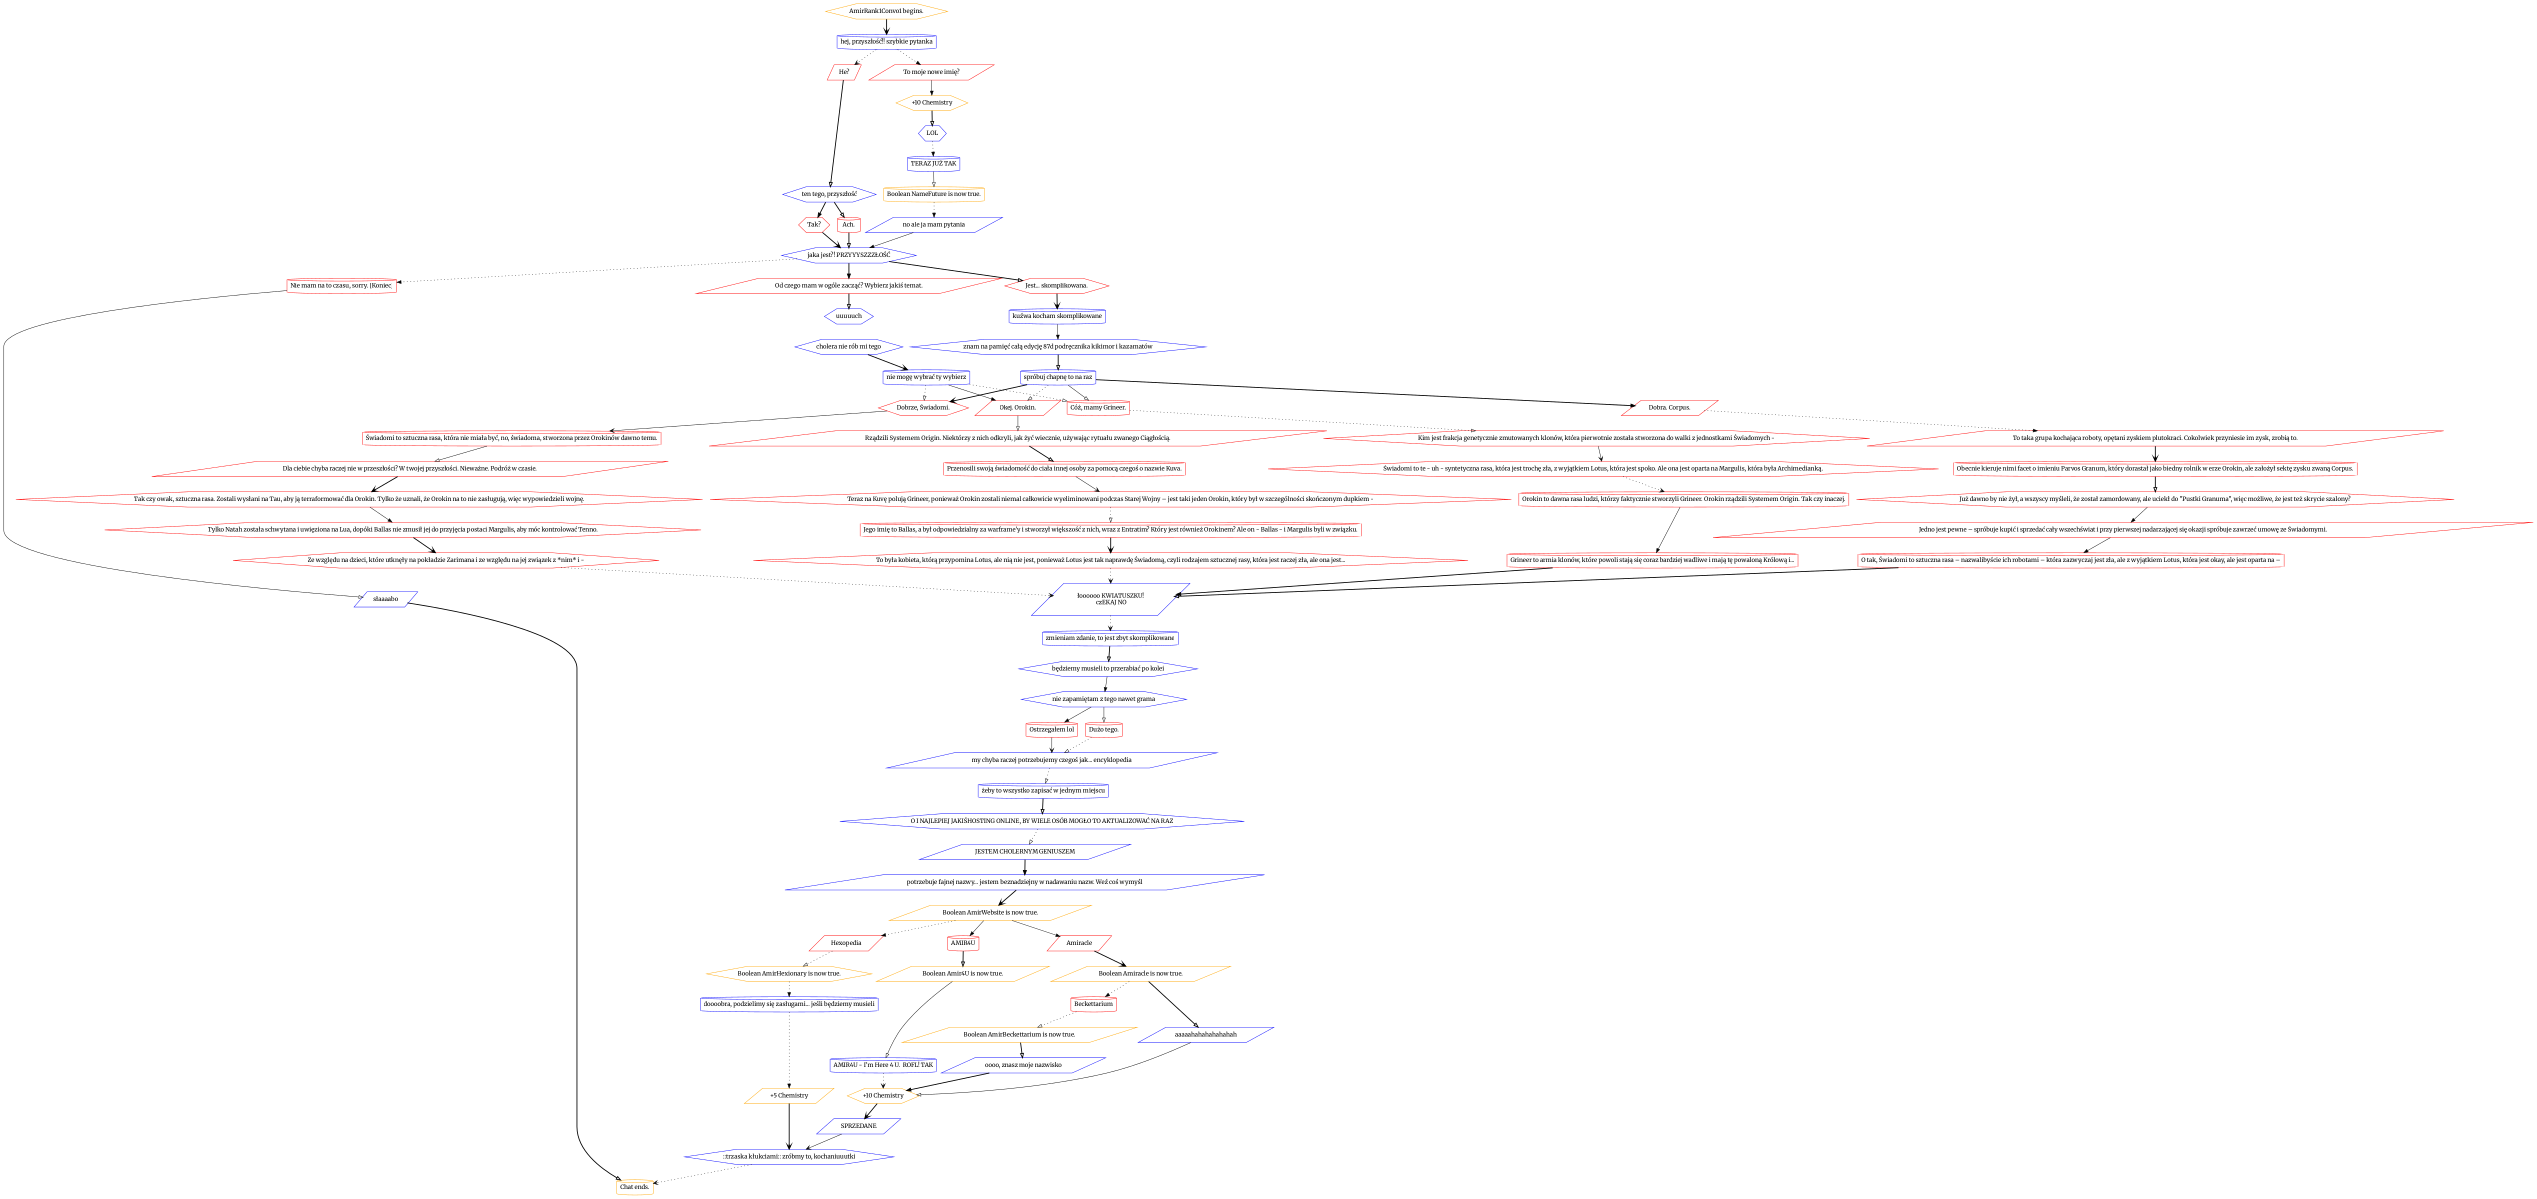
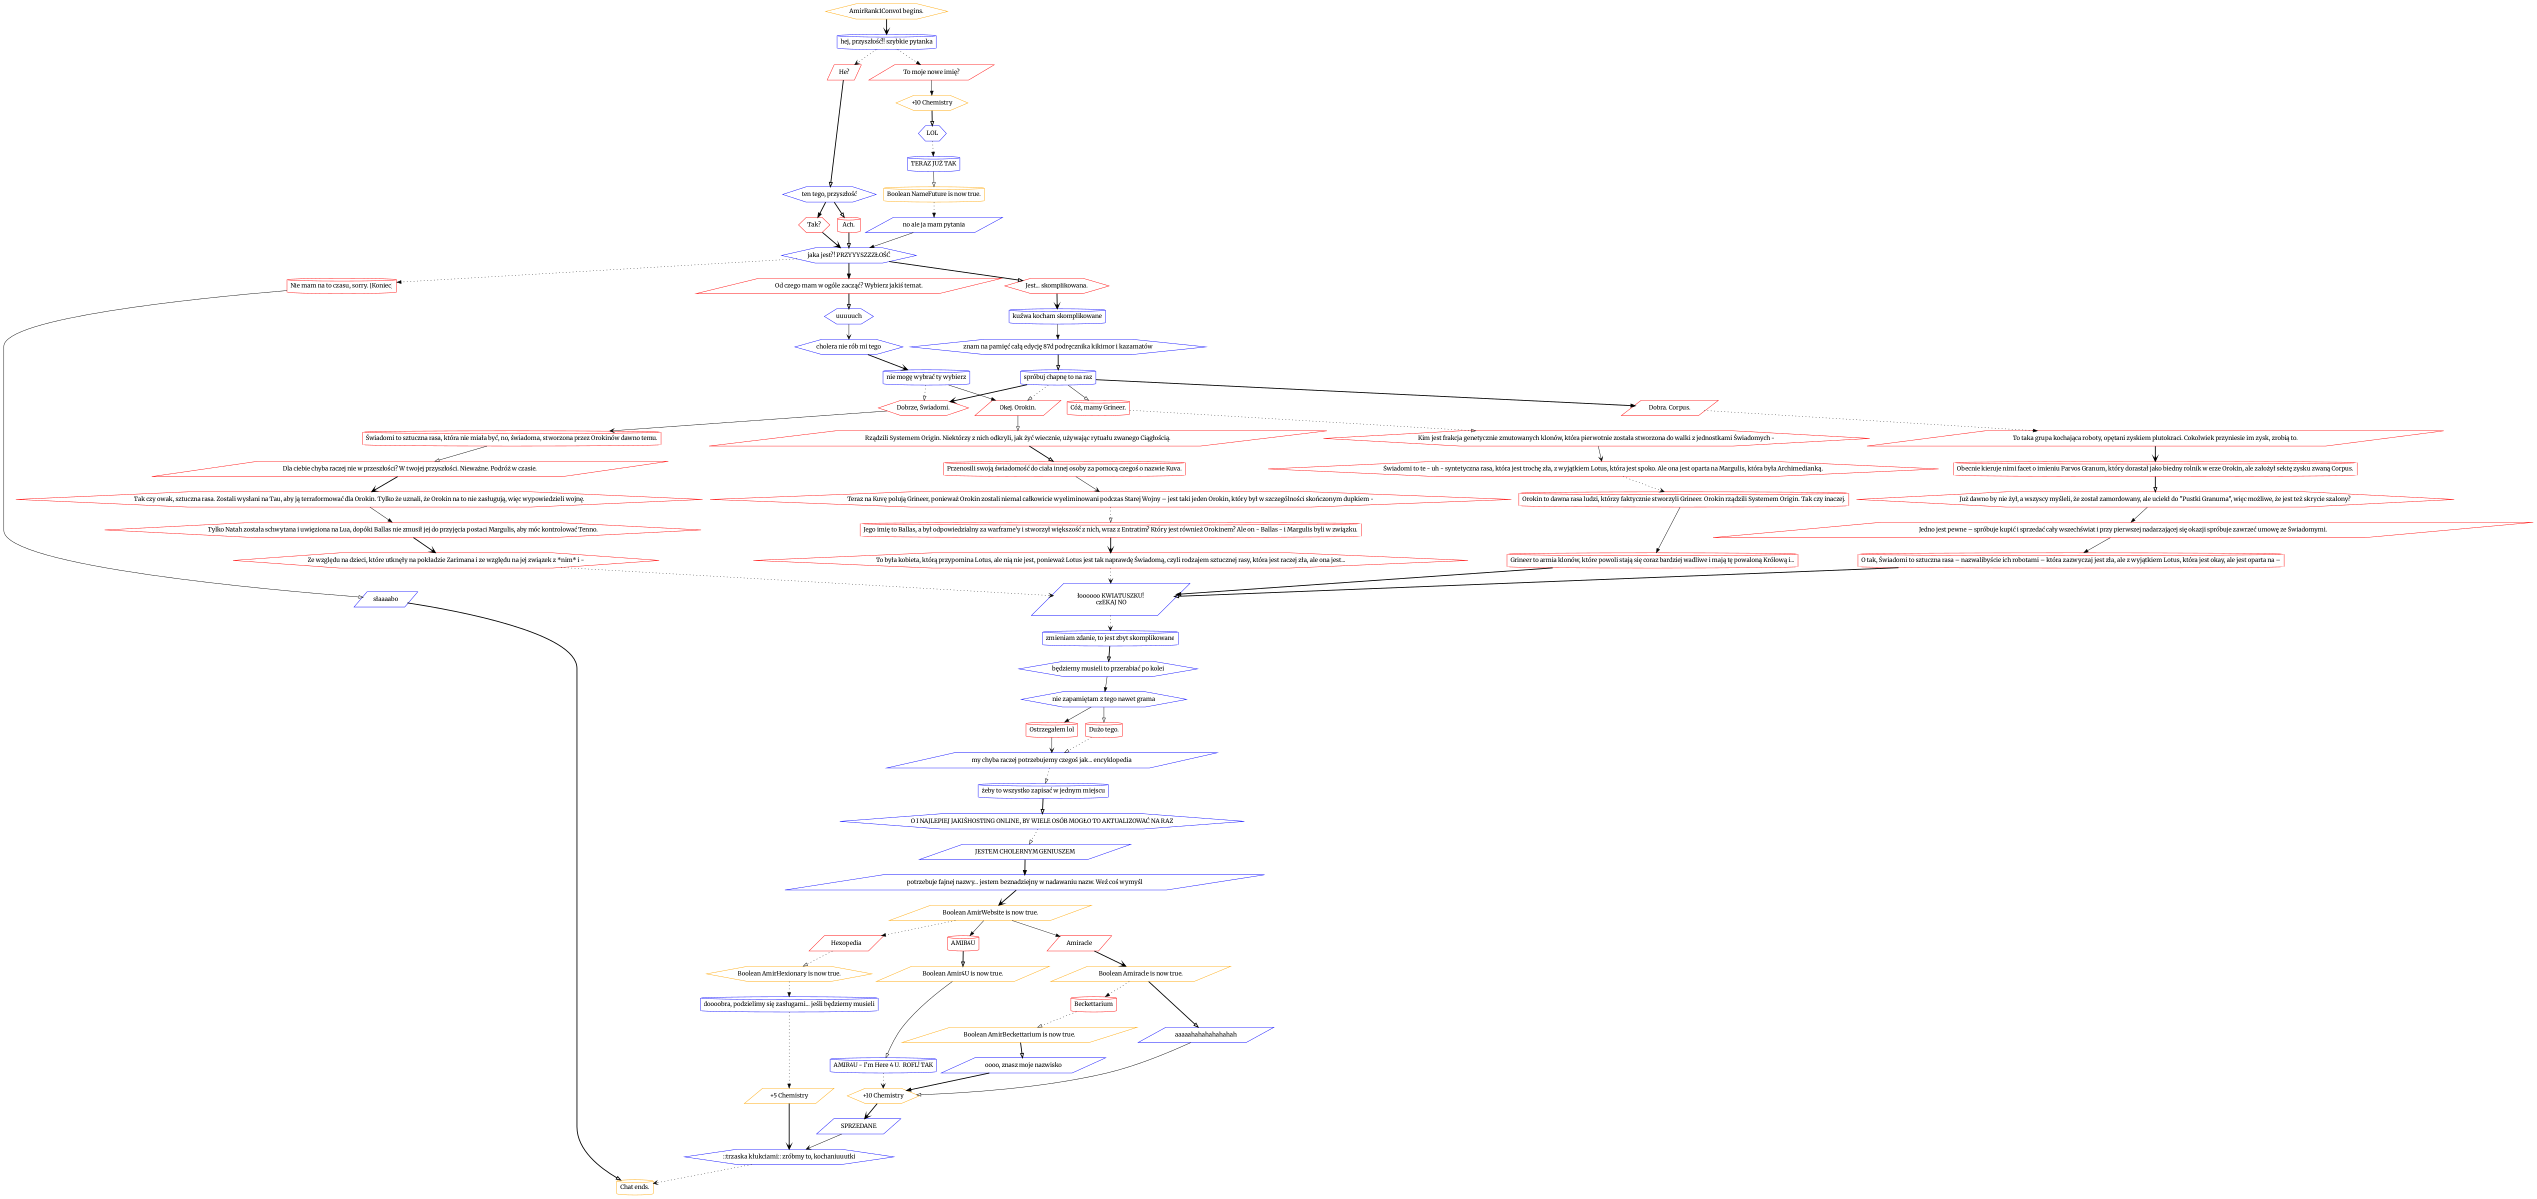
none -> (849, 330)
(1016, 392) -> none
